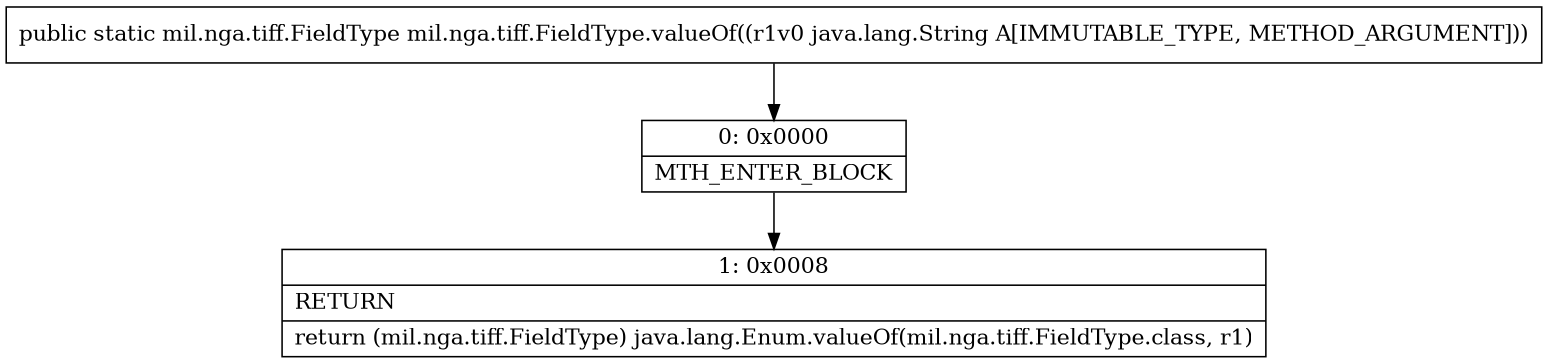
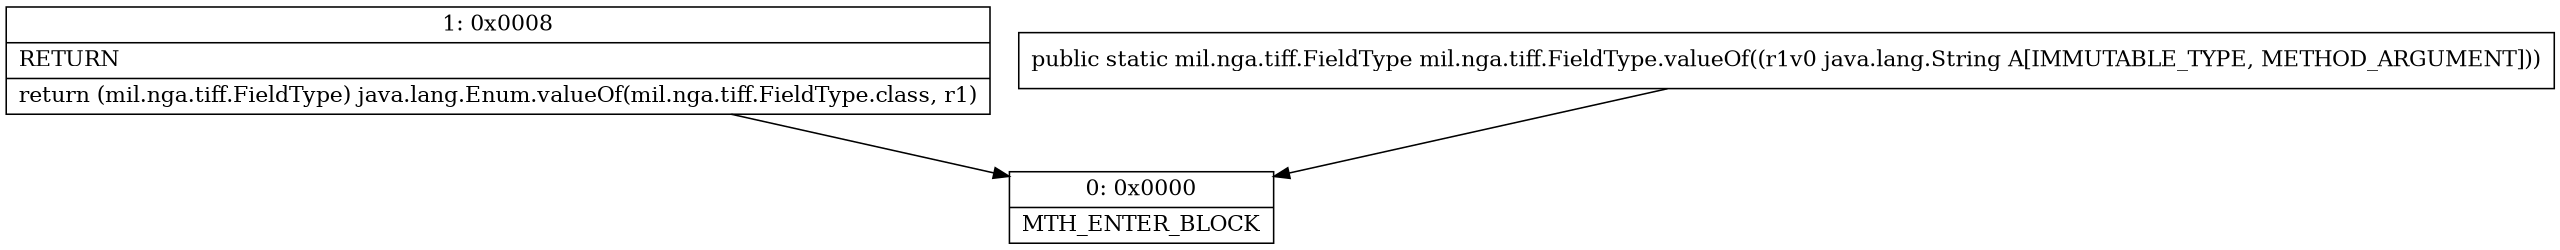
(774, 213) -> (863, 144)
